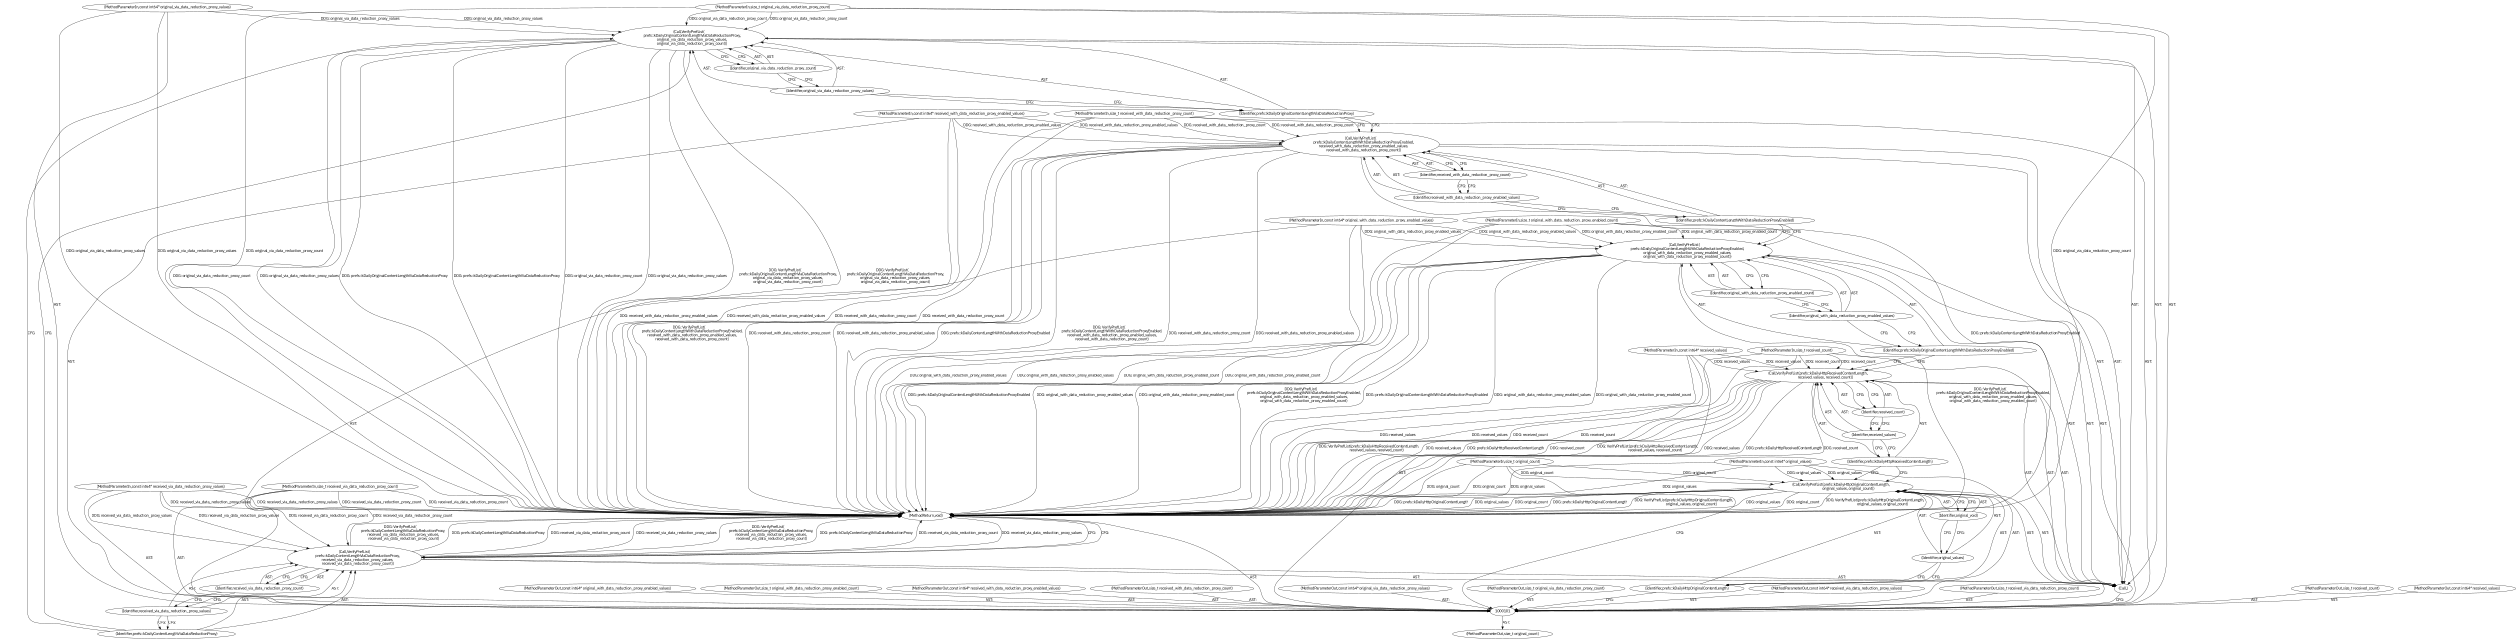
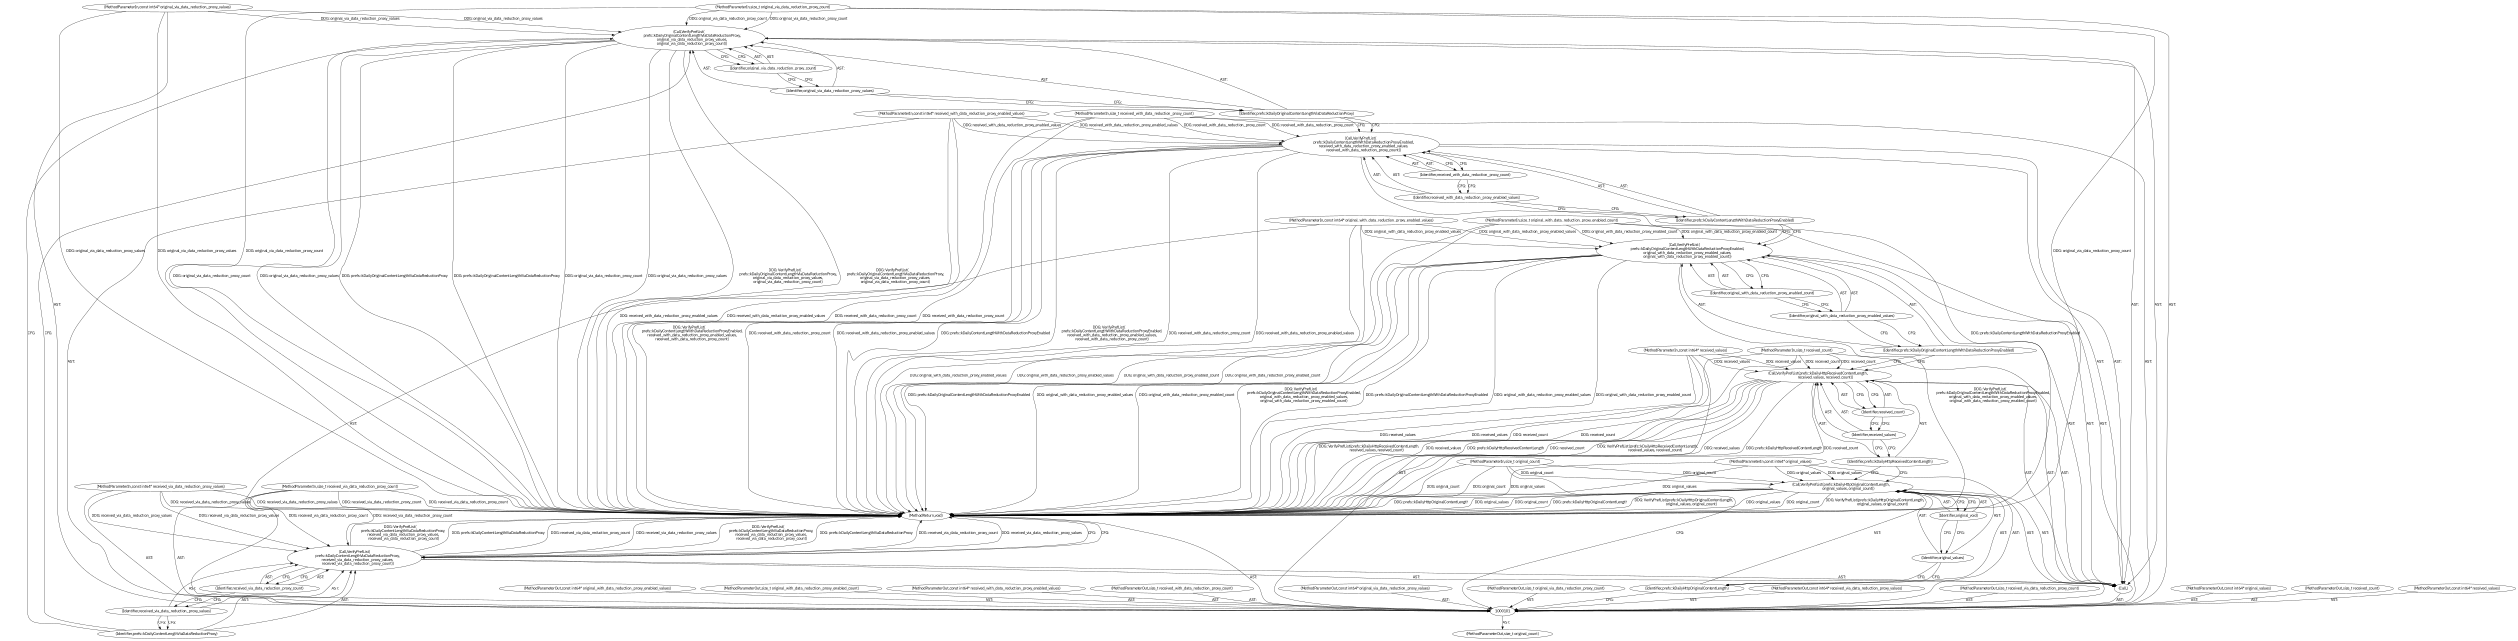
none -> (2229, 589)
(2120, 600) -> (2120, 600)
